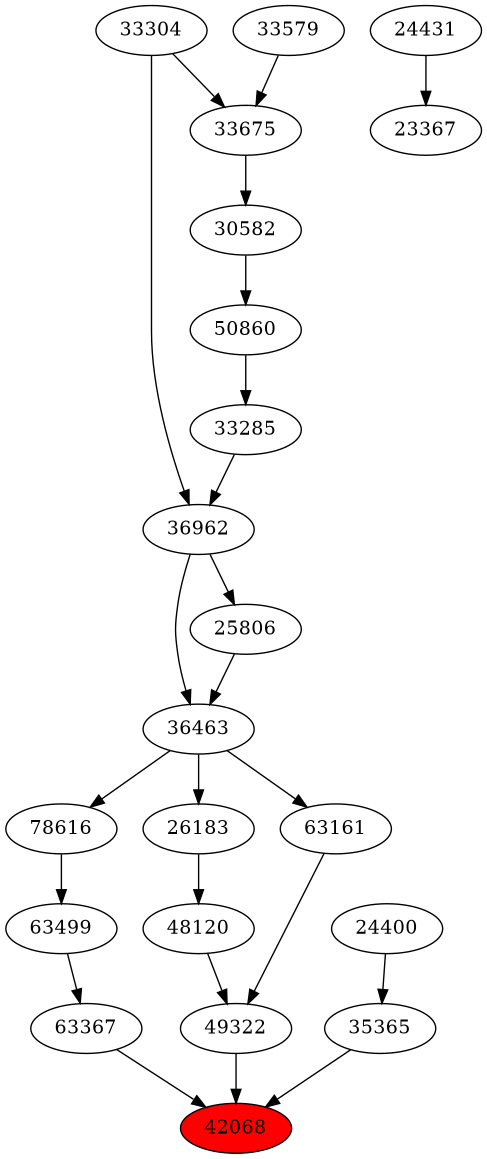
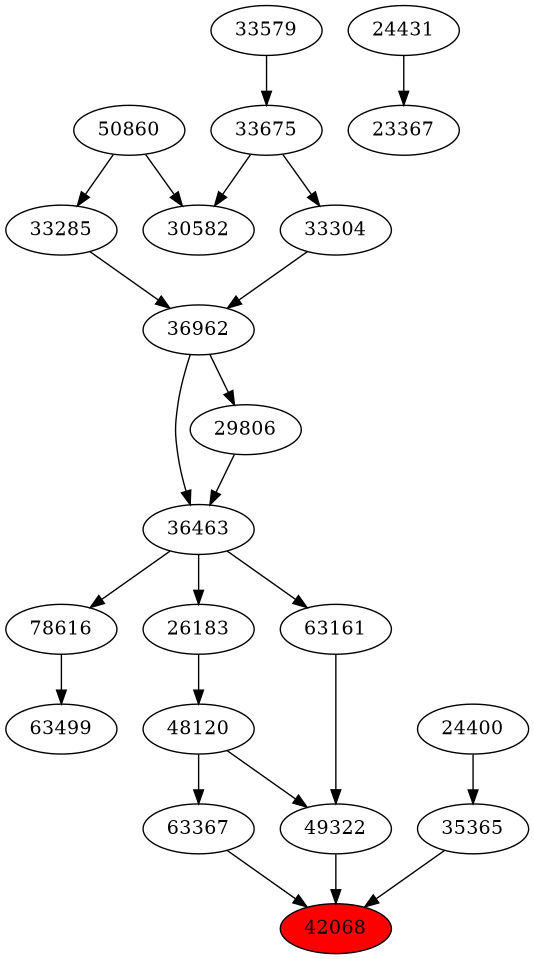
(194, 75) -> (297, 175)
(246, 273) -> (160, 175)
(246, 629) -> (246, 430)
(72, 972) -> (199, 772)
